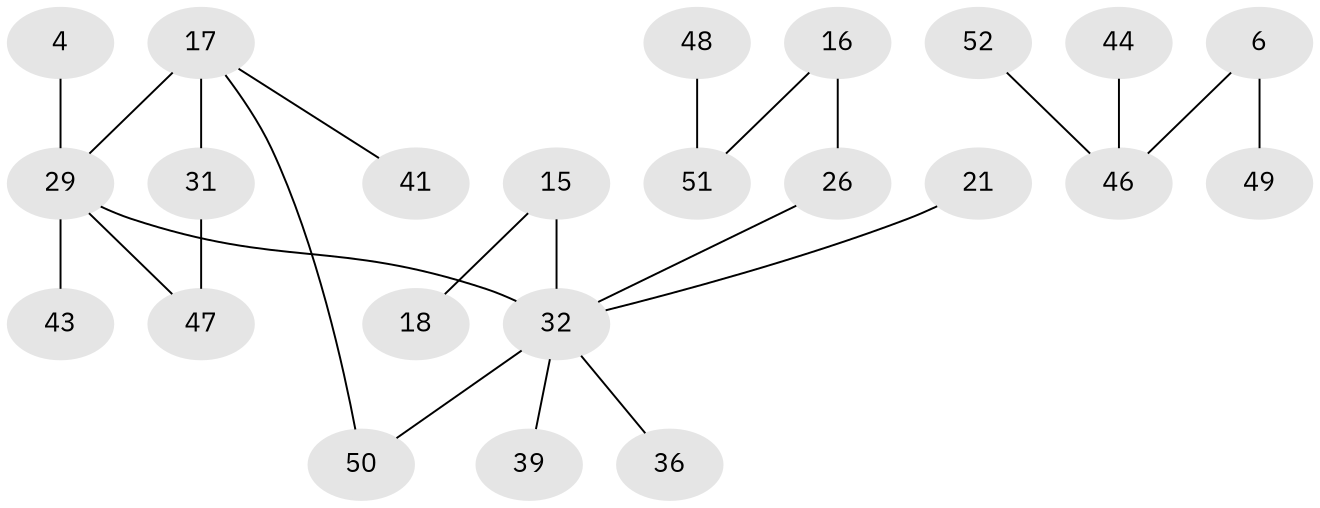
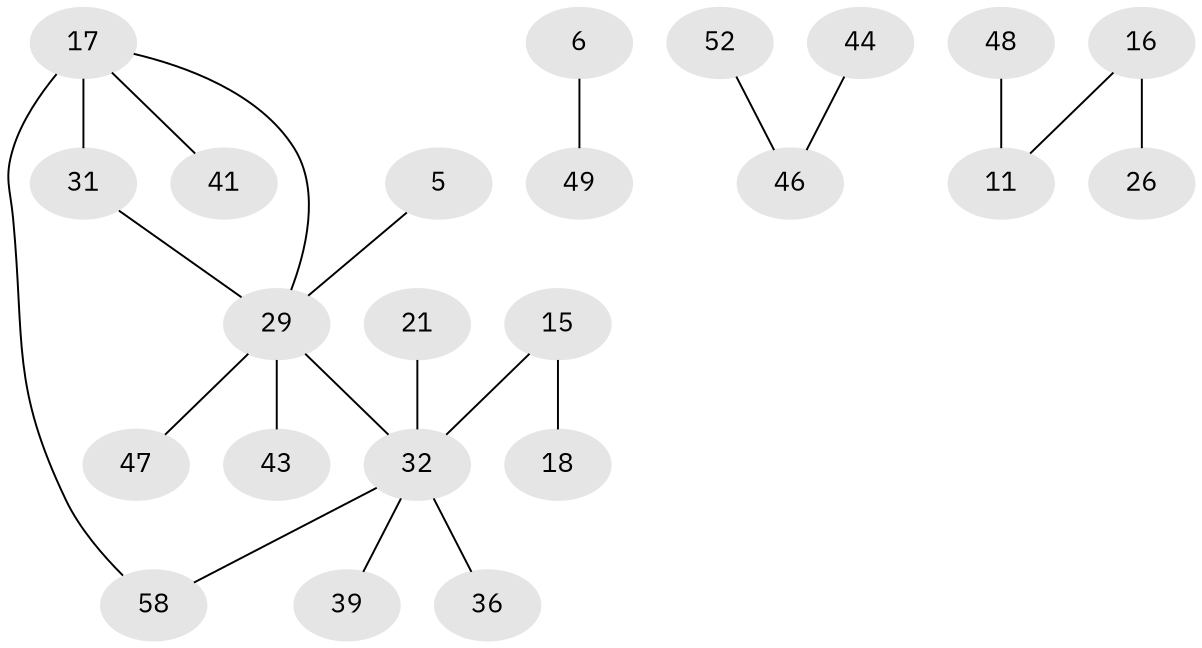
(61, 43) -> (439, 184)
(1189, 113) -> none
(697, 184) -> (1001, 184)
(201, 254) -> (180, 254)
(697, 254) -> none
(361, 465) -> (154, 605)
